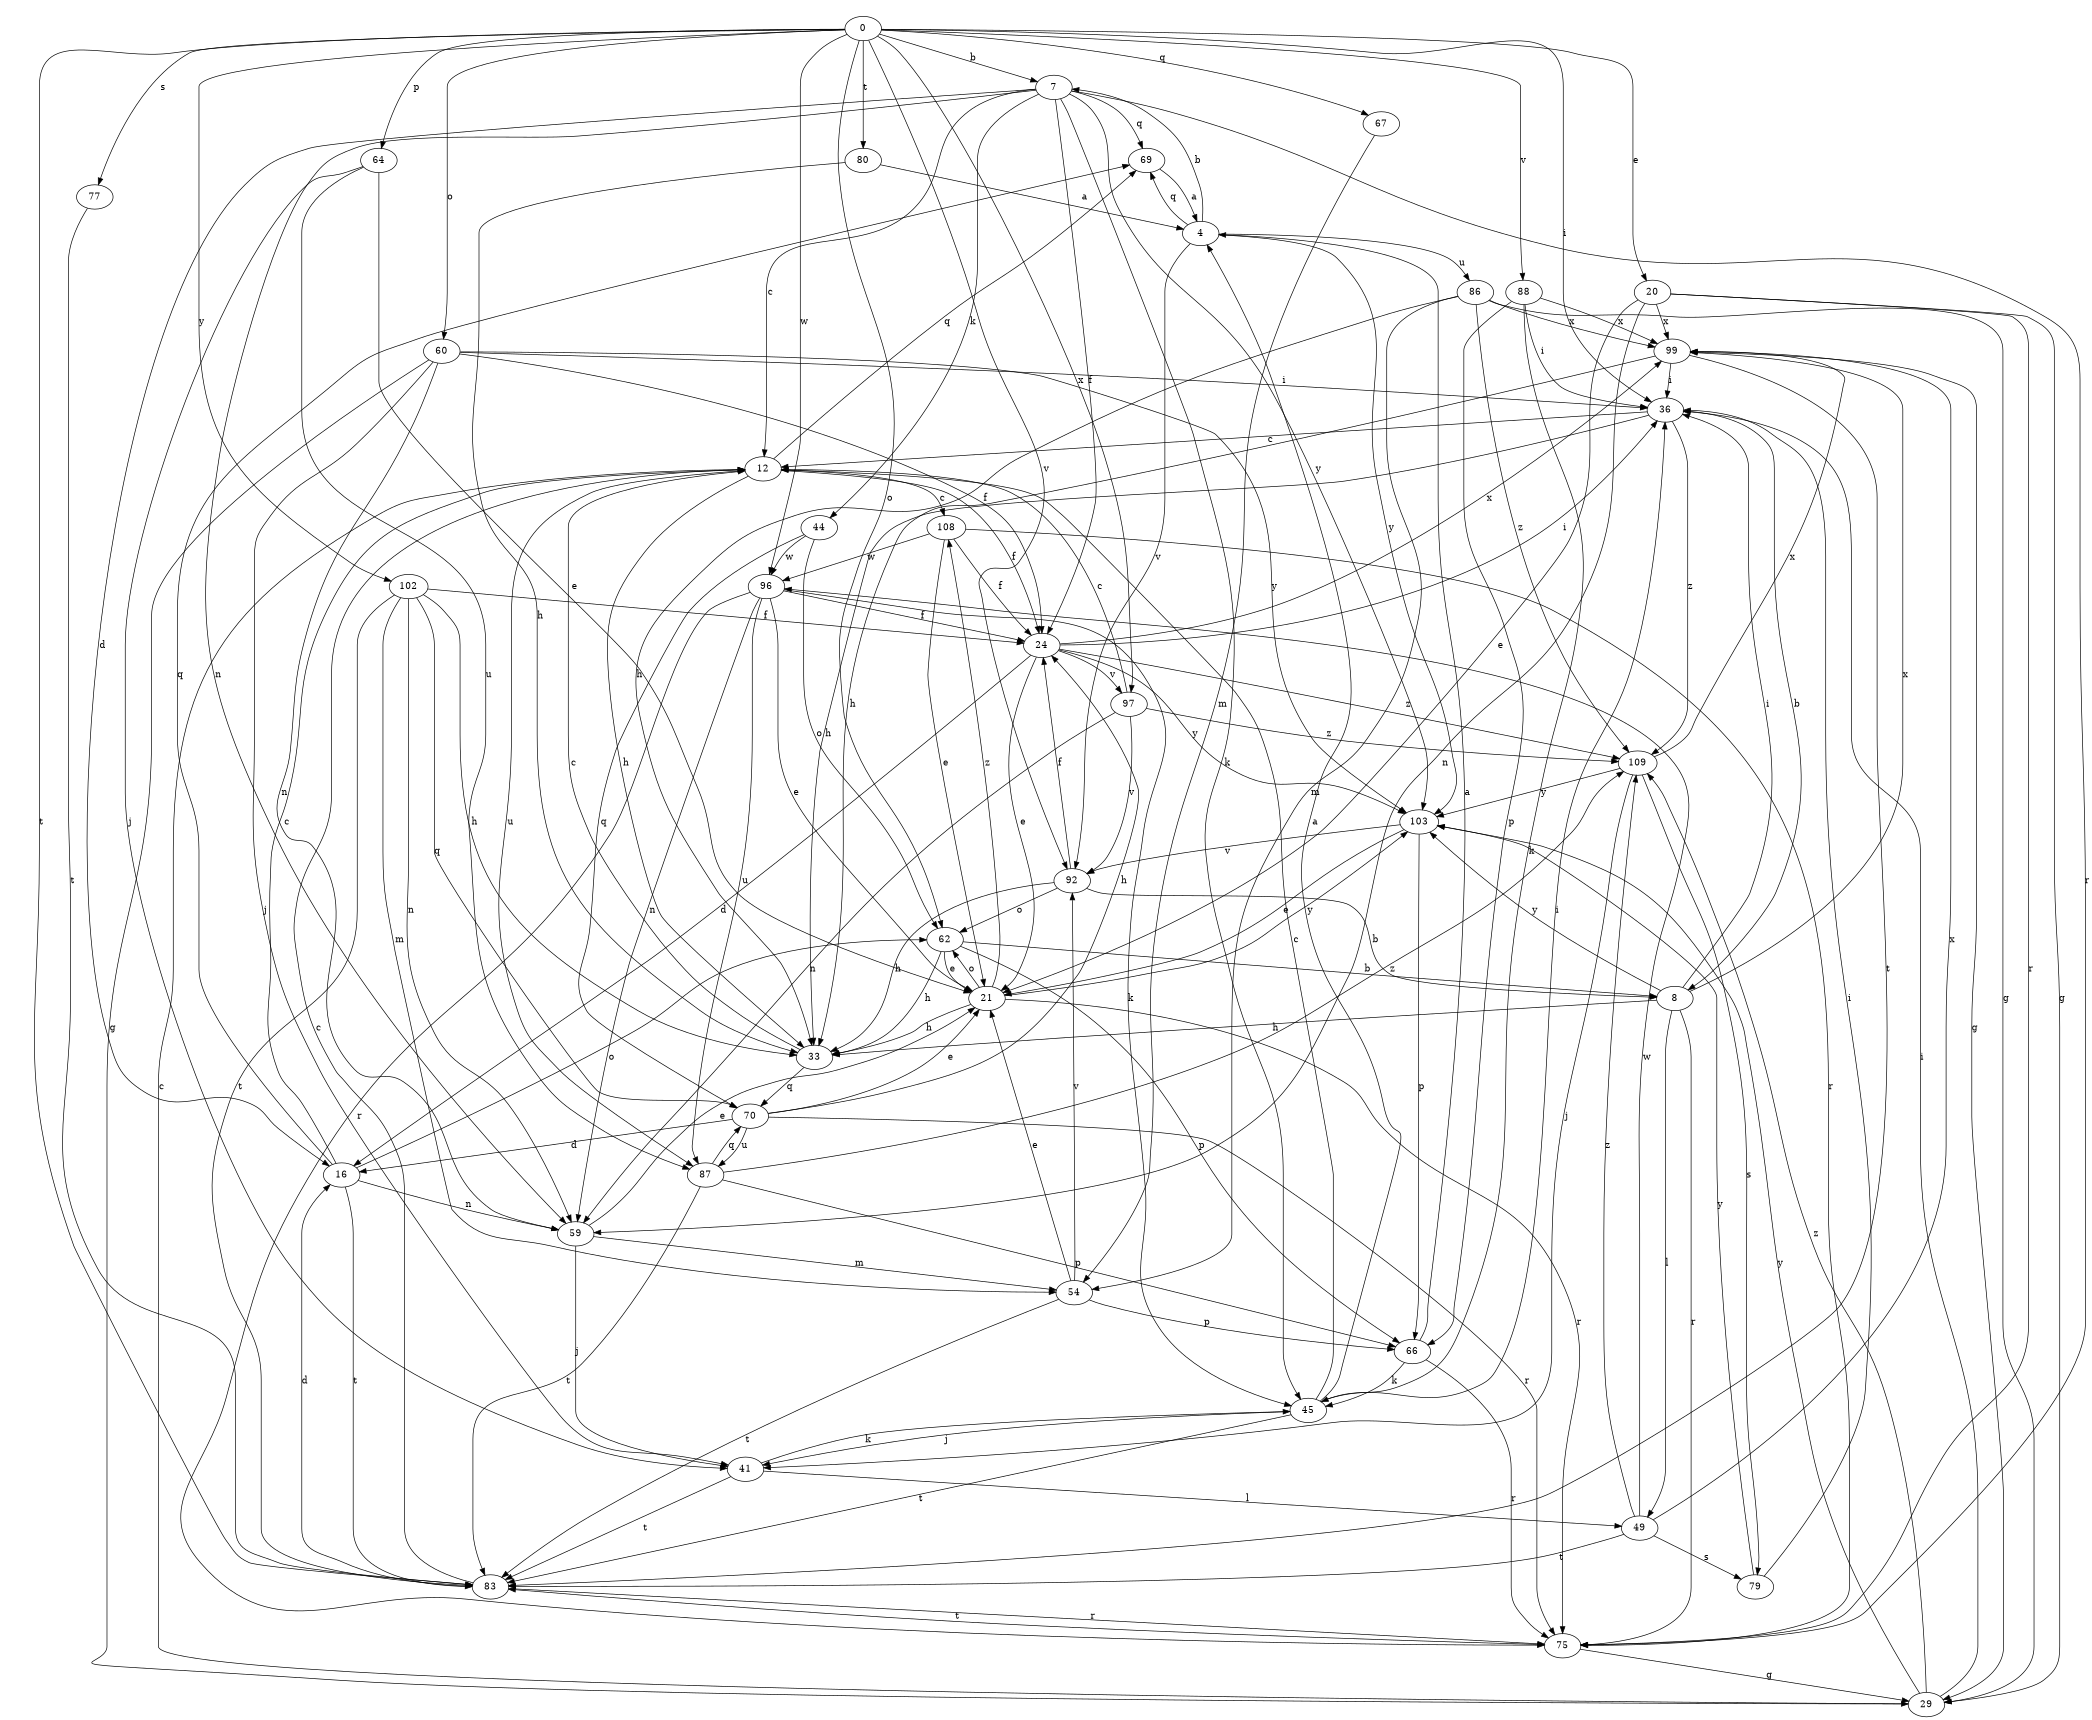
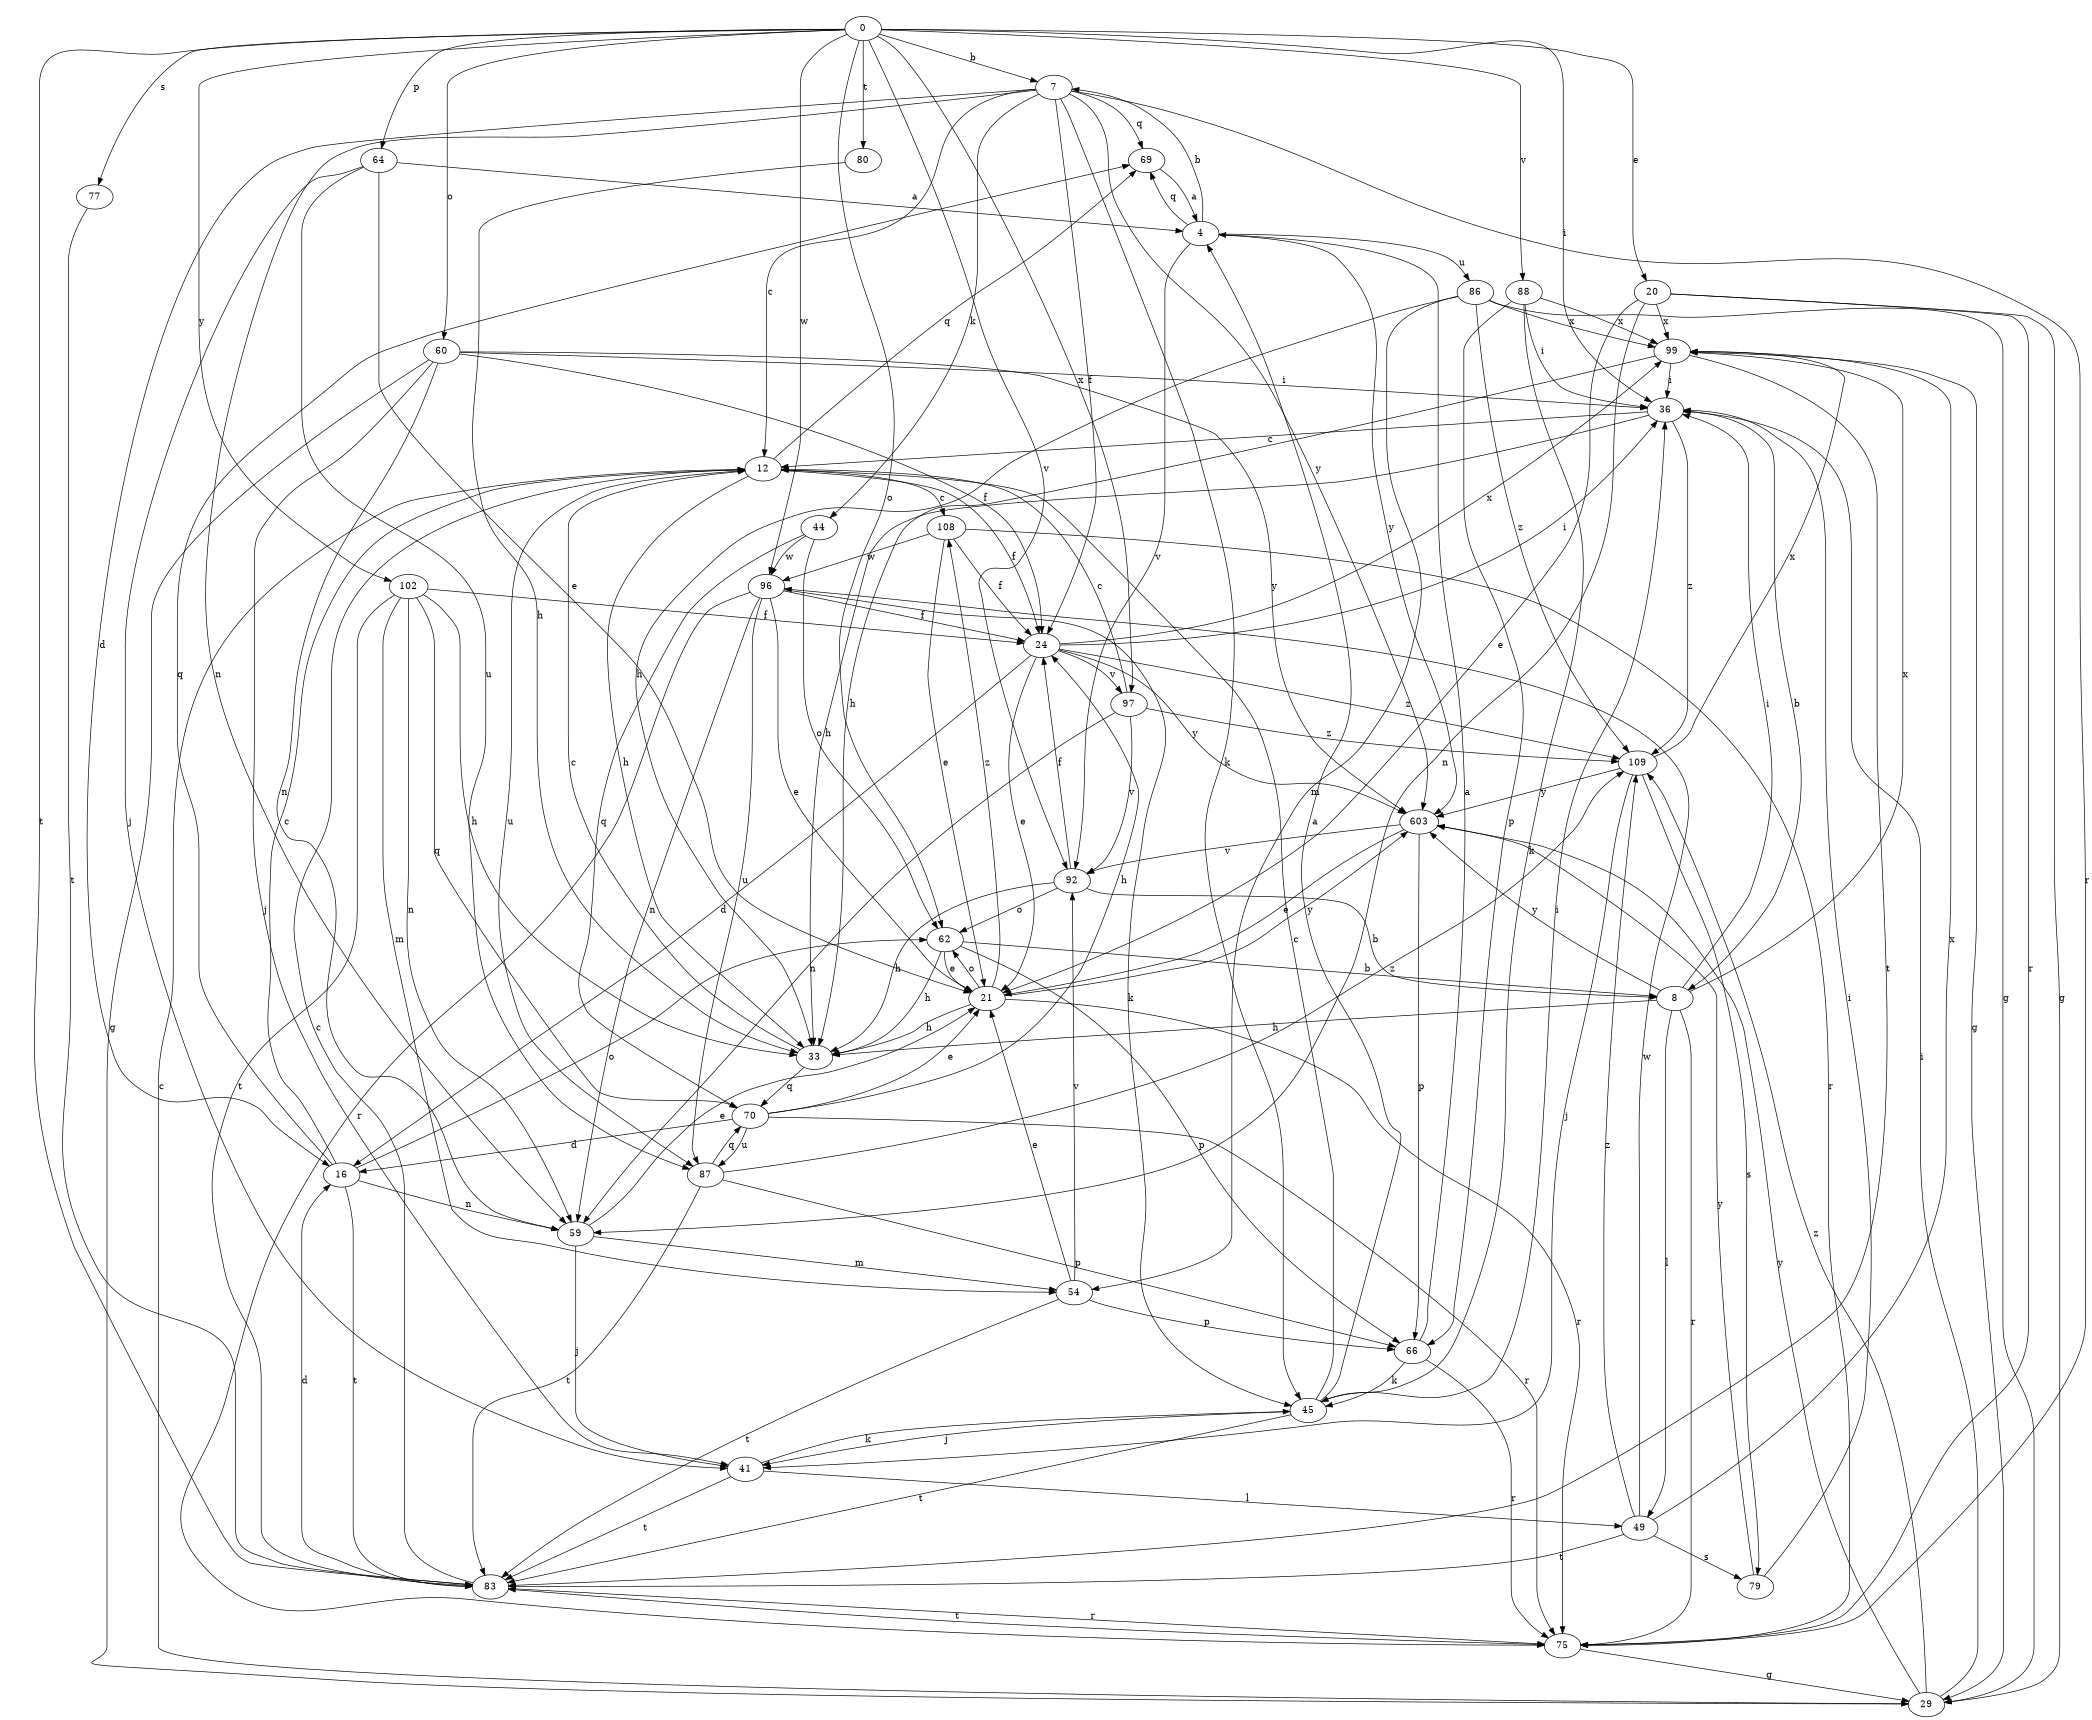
(1381, 124) -> none
(1029, 196) -> (786, 197)
(1419, 822) -> (1419, 822)
